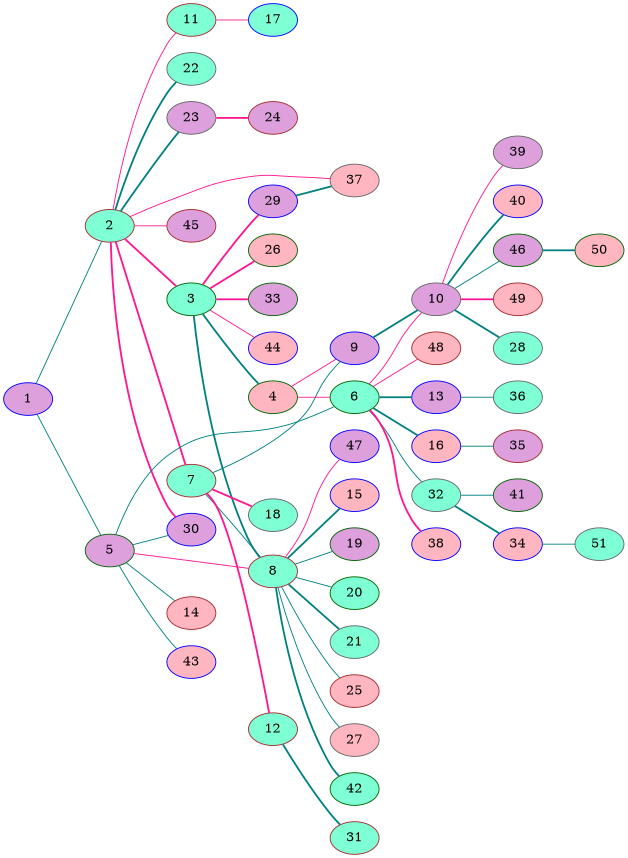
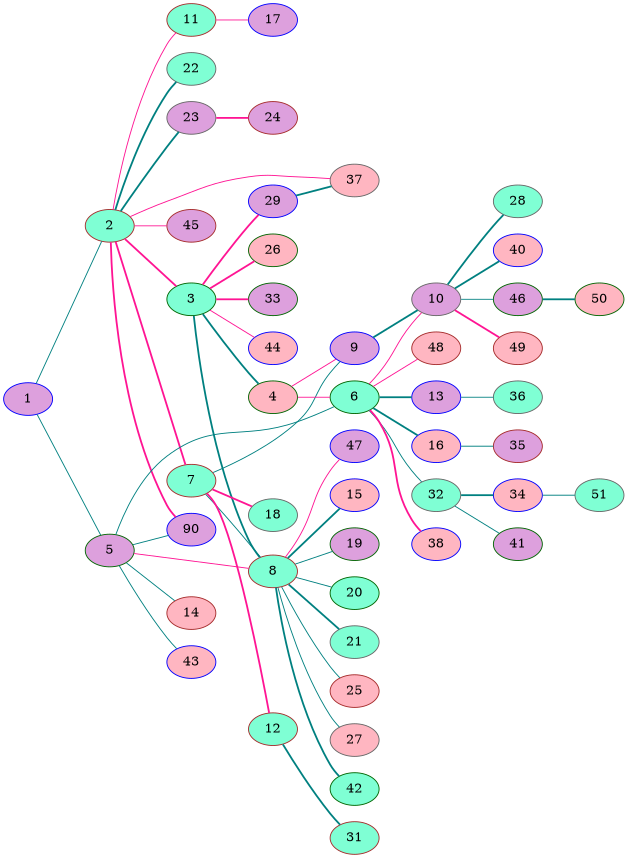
(273, 20) -> (273, 20)
(518, 152) -> none
(191, 530) -> (191, 530)
